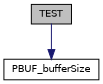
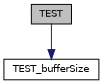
(51, 70) -> (51, 70)
